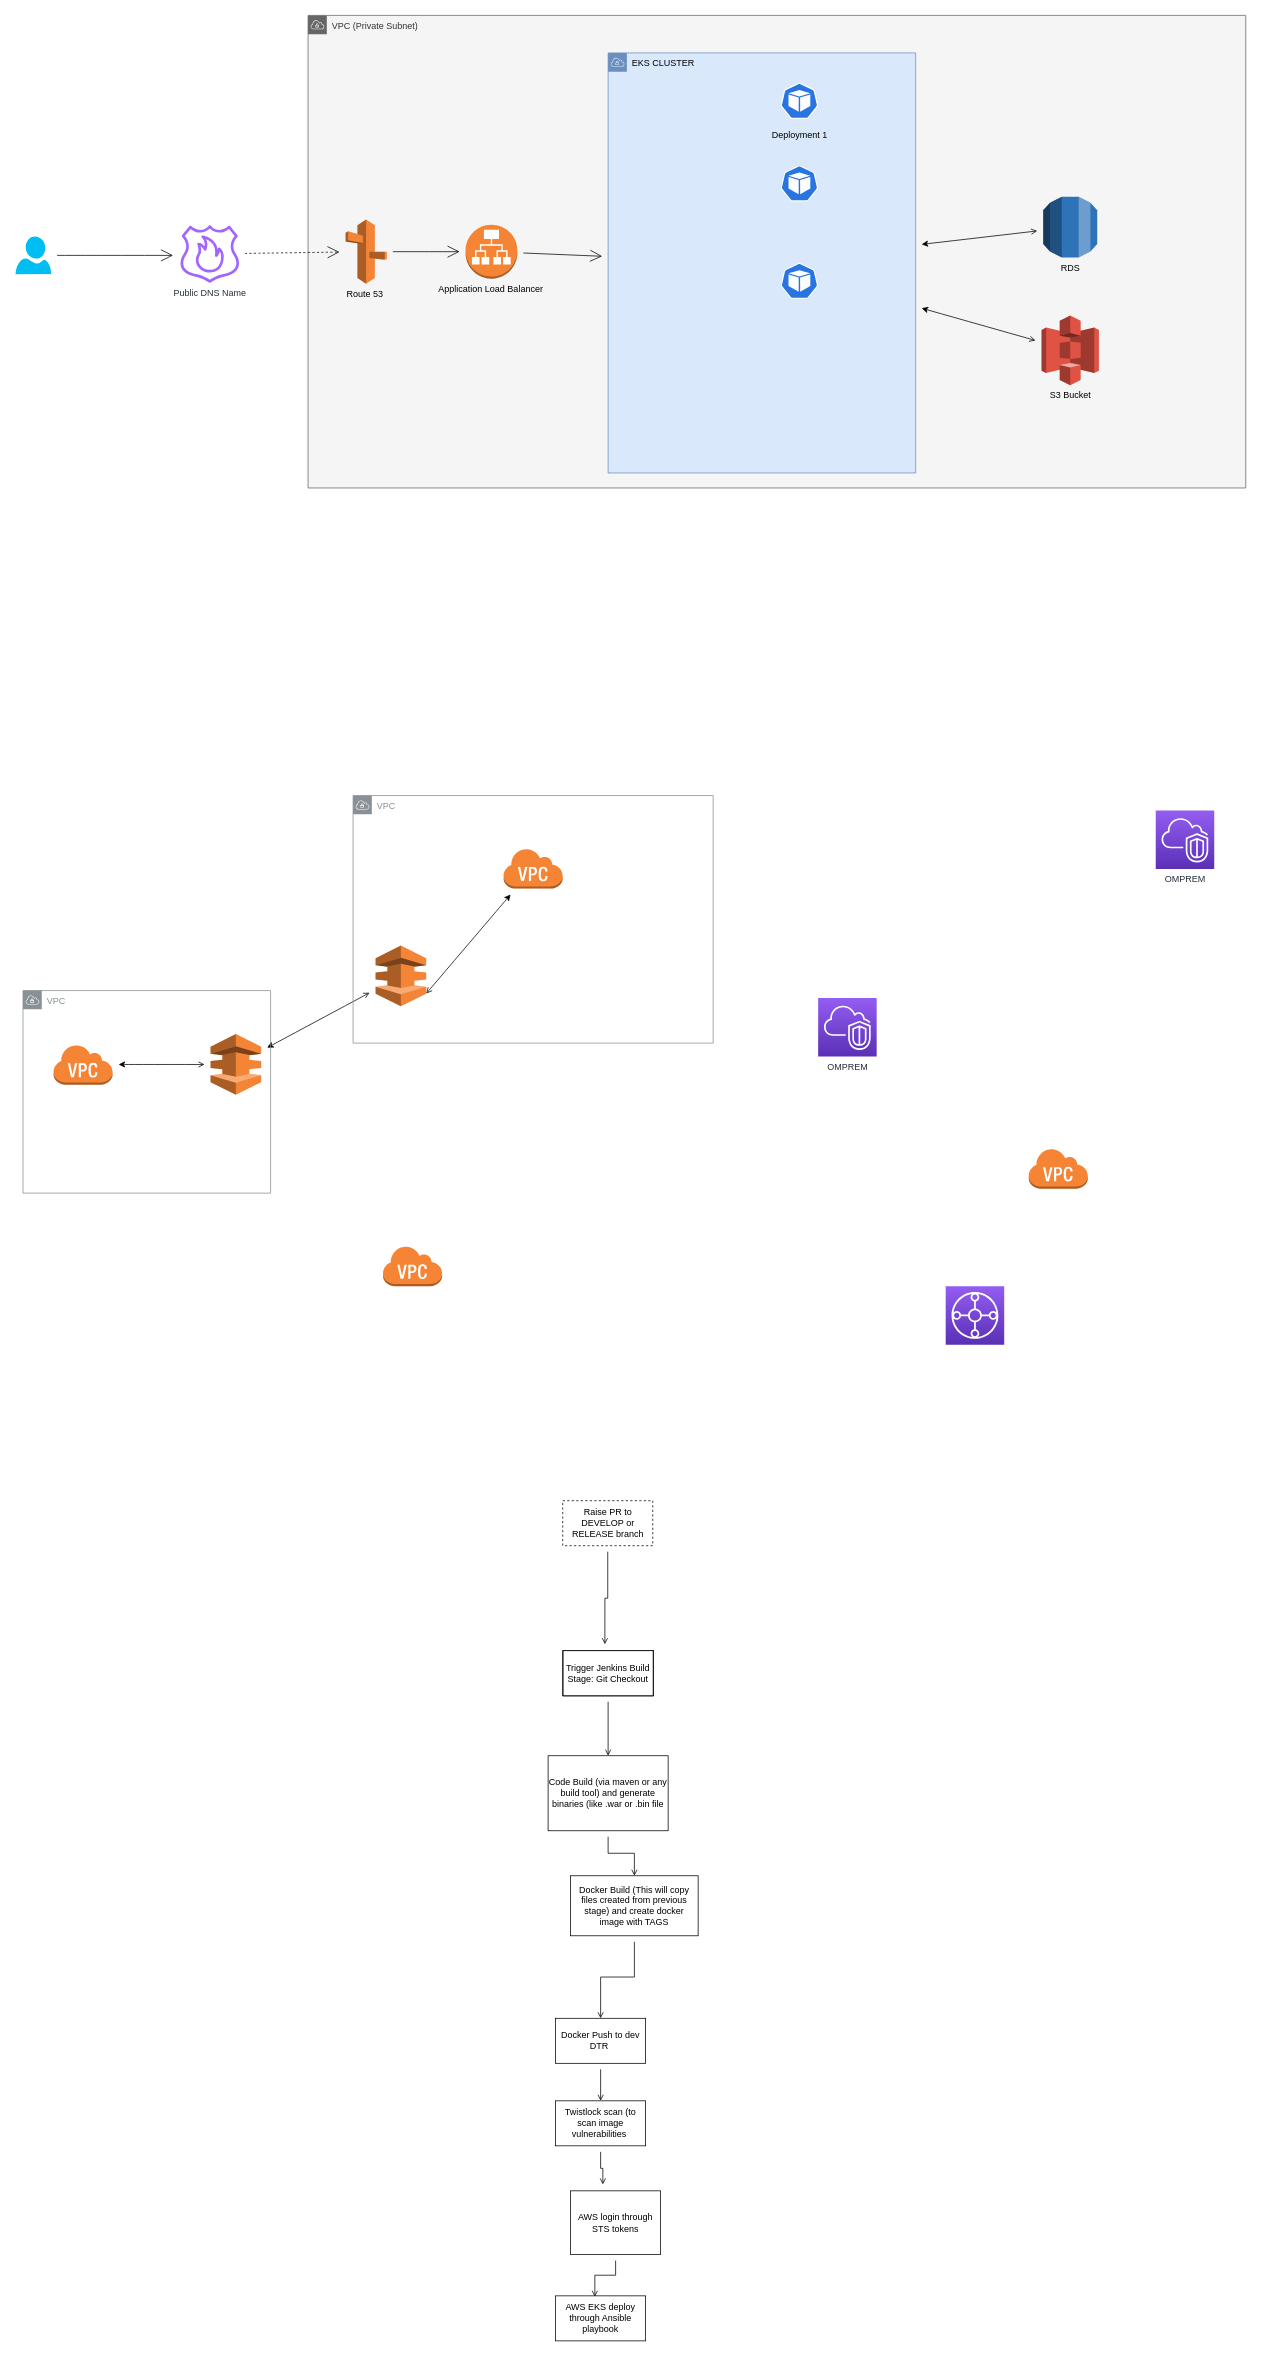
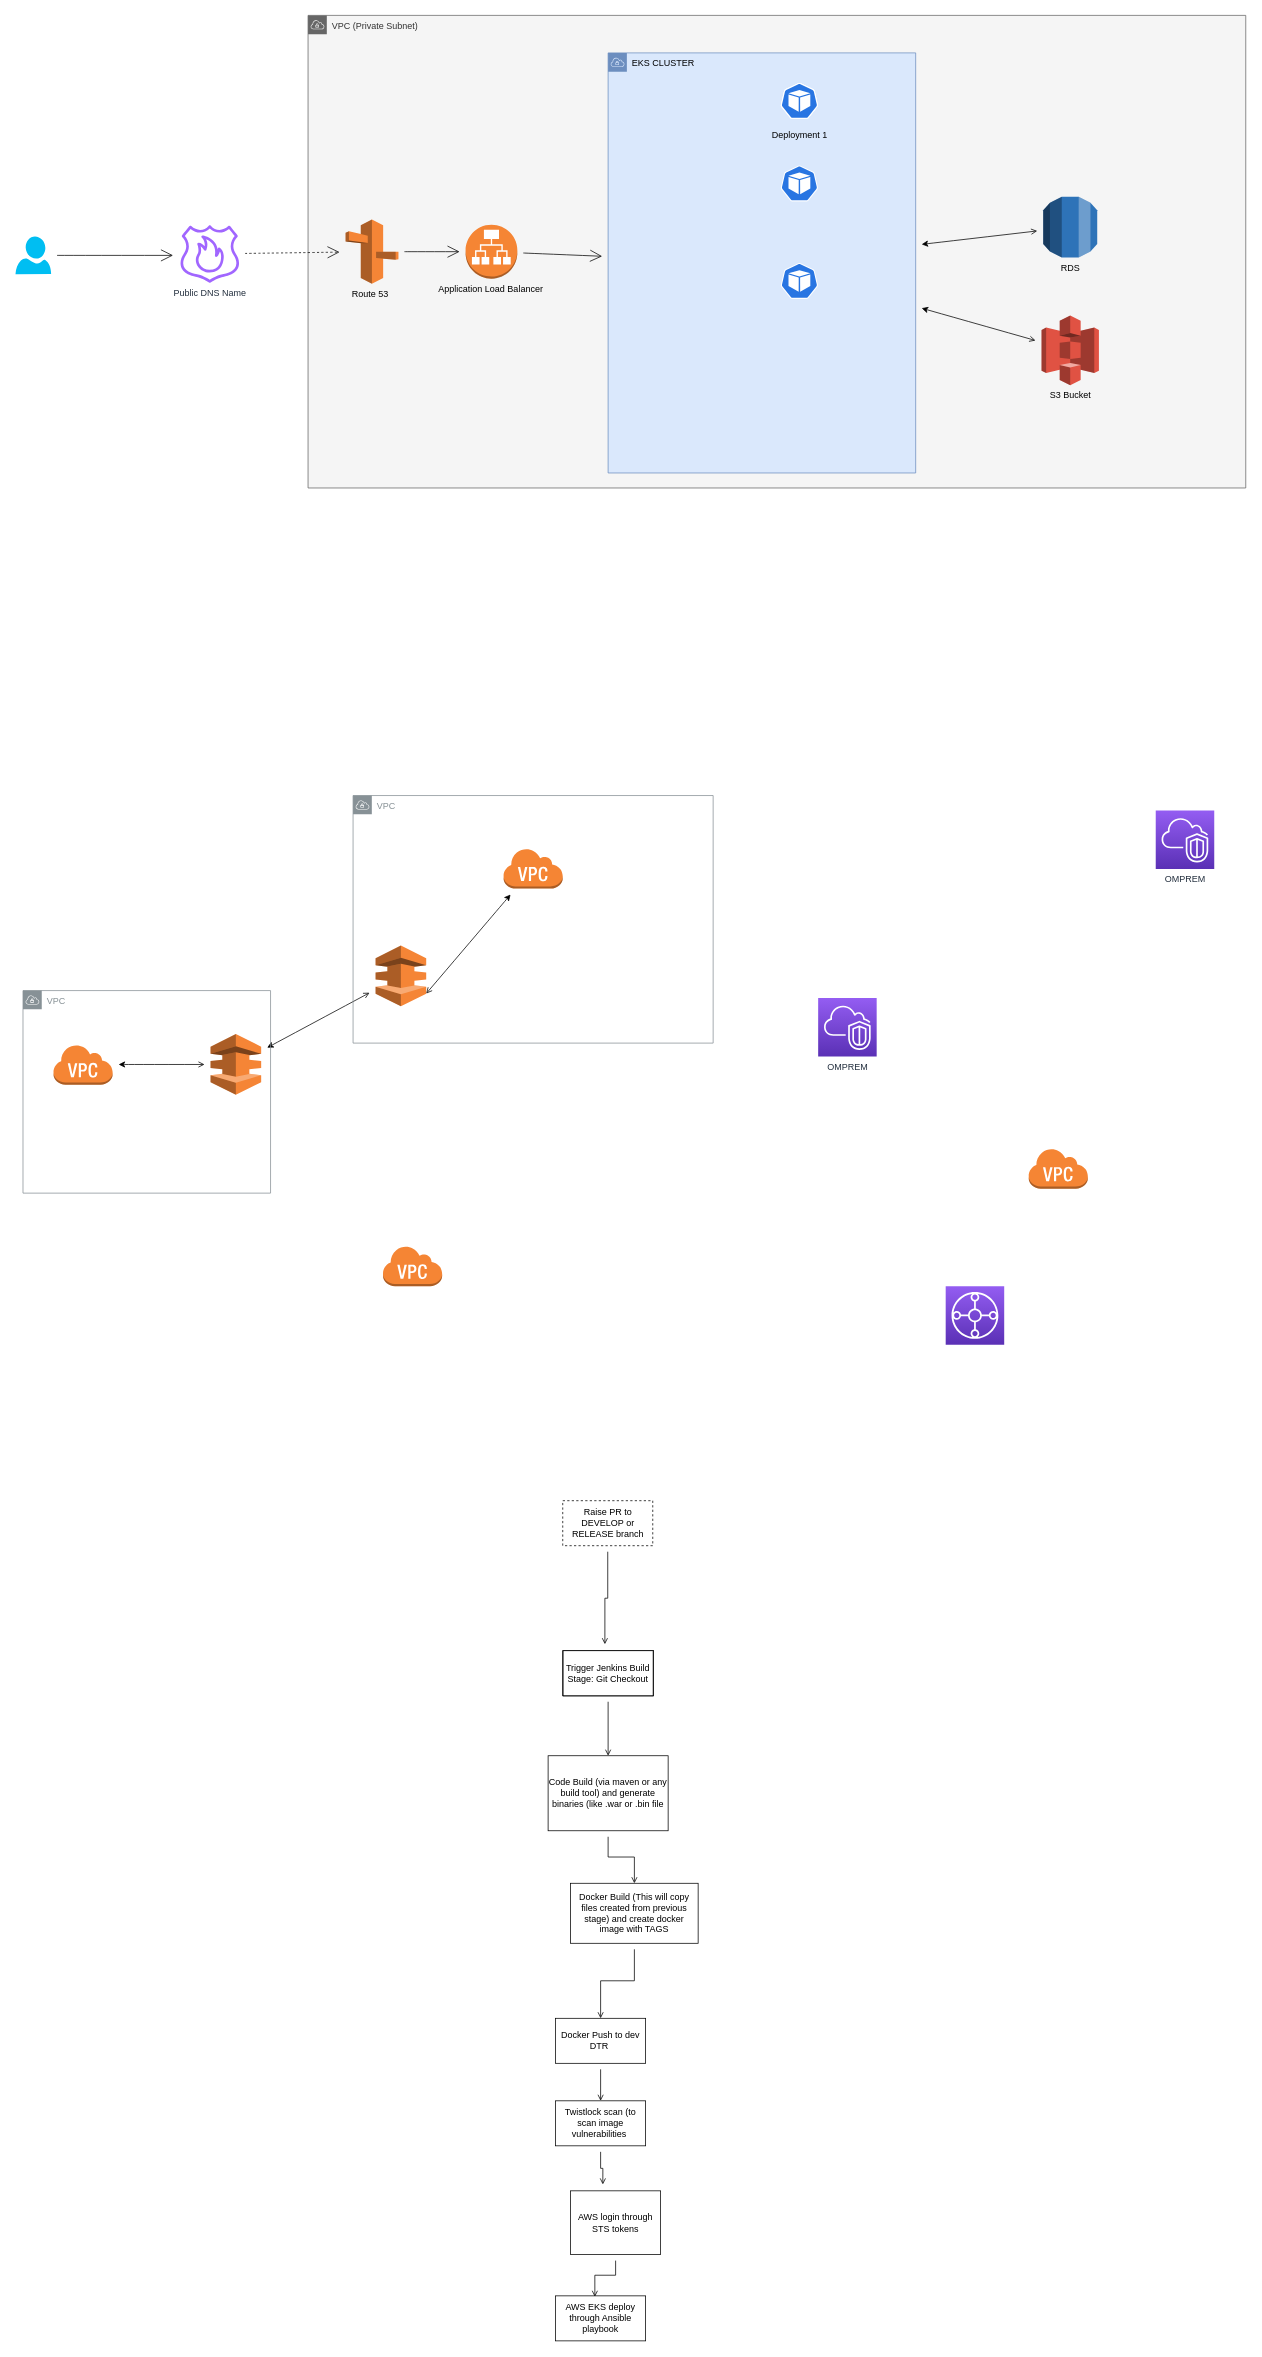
(366, 252) -> (372, 252)
(634, 1905) -> (634, 1913)
